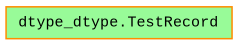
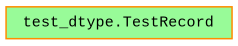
(119, 23) -> (119, 23)
